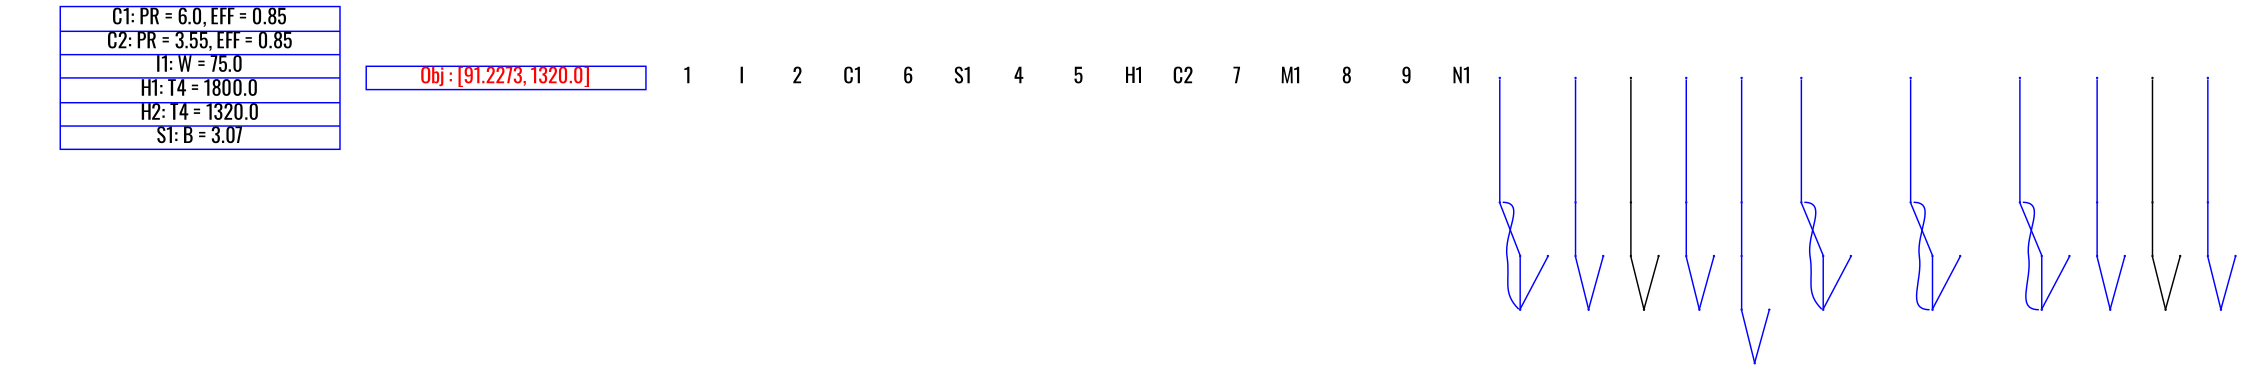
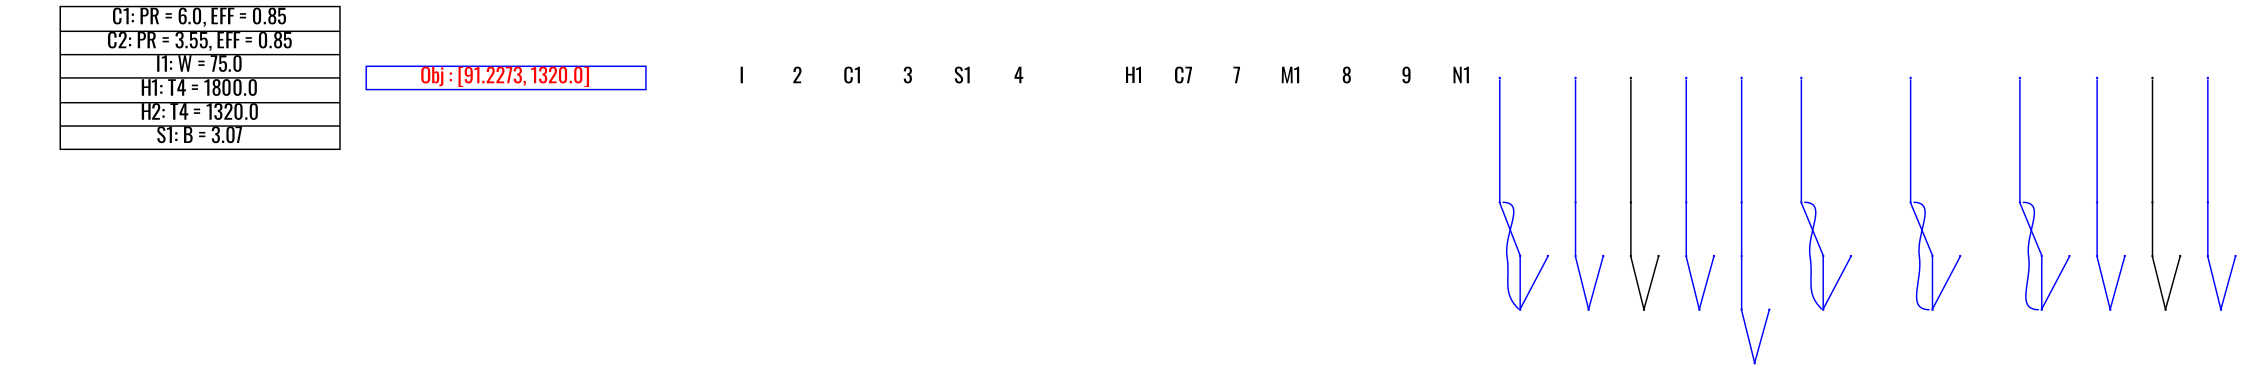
(200, 78) -> (200, 78)
(688, 78) -> none
(908, 78) -> (908, 78)
(1079, 78) -> none
(1184, 78) -> (1184, 78)
